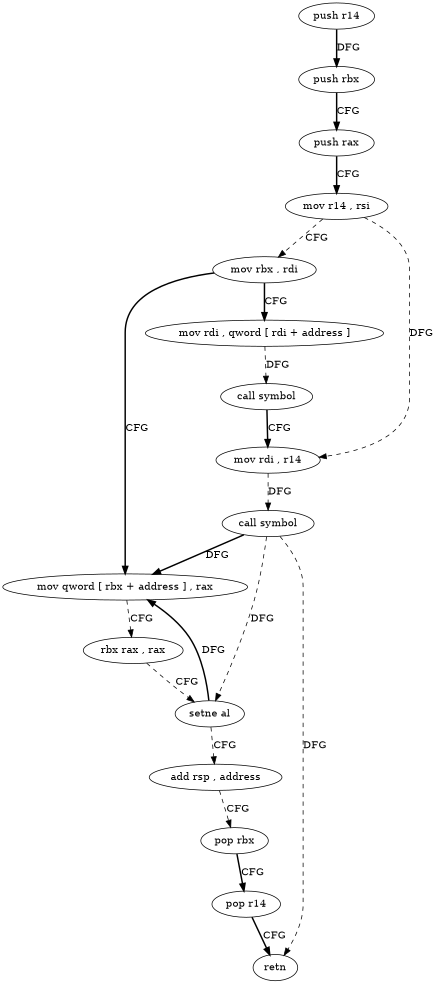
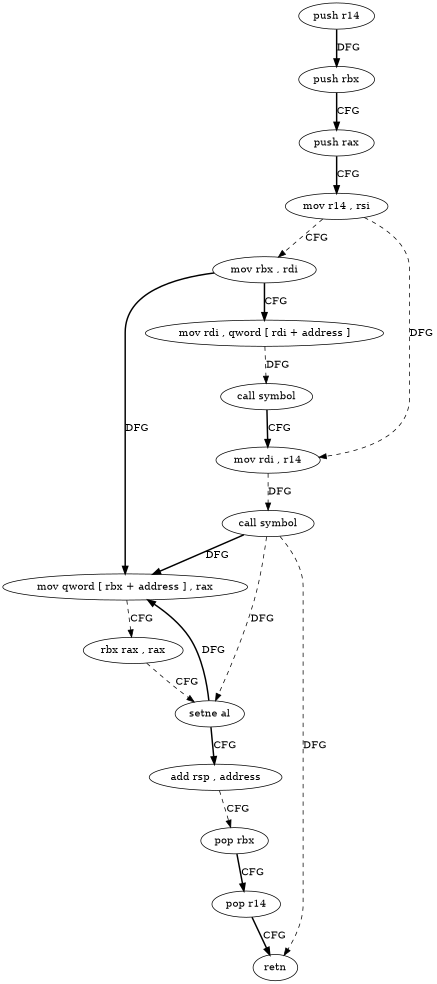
(137, 428) -> (137, 428)
(212, 742) -> (212, 742)
